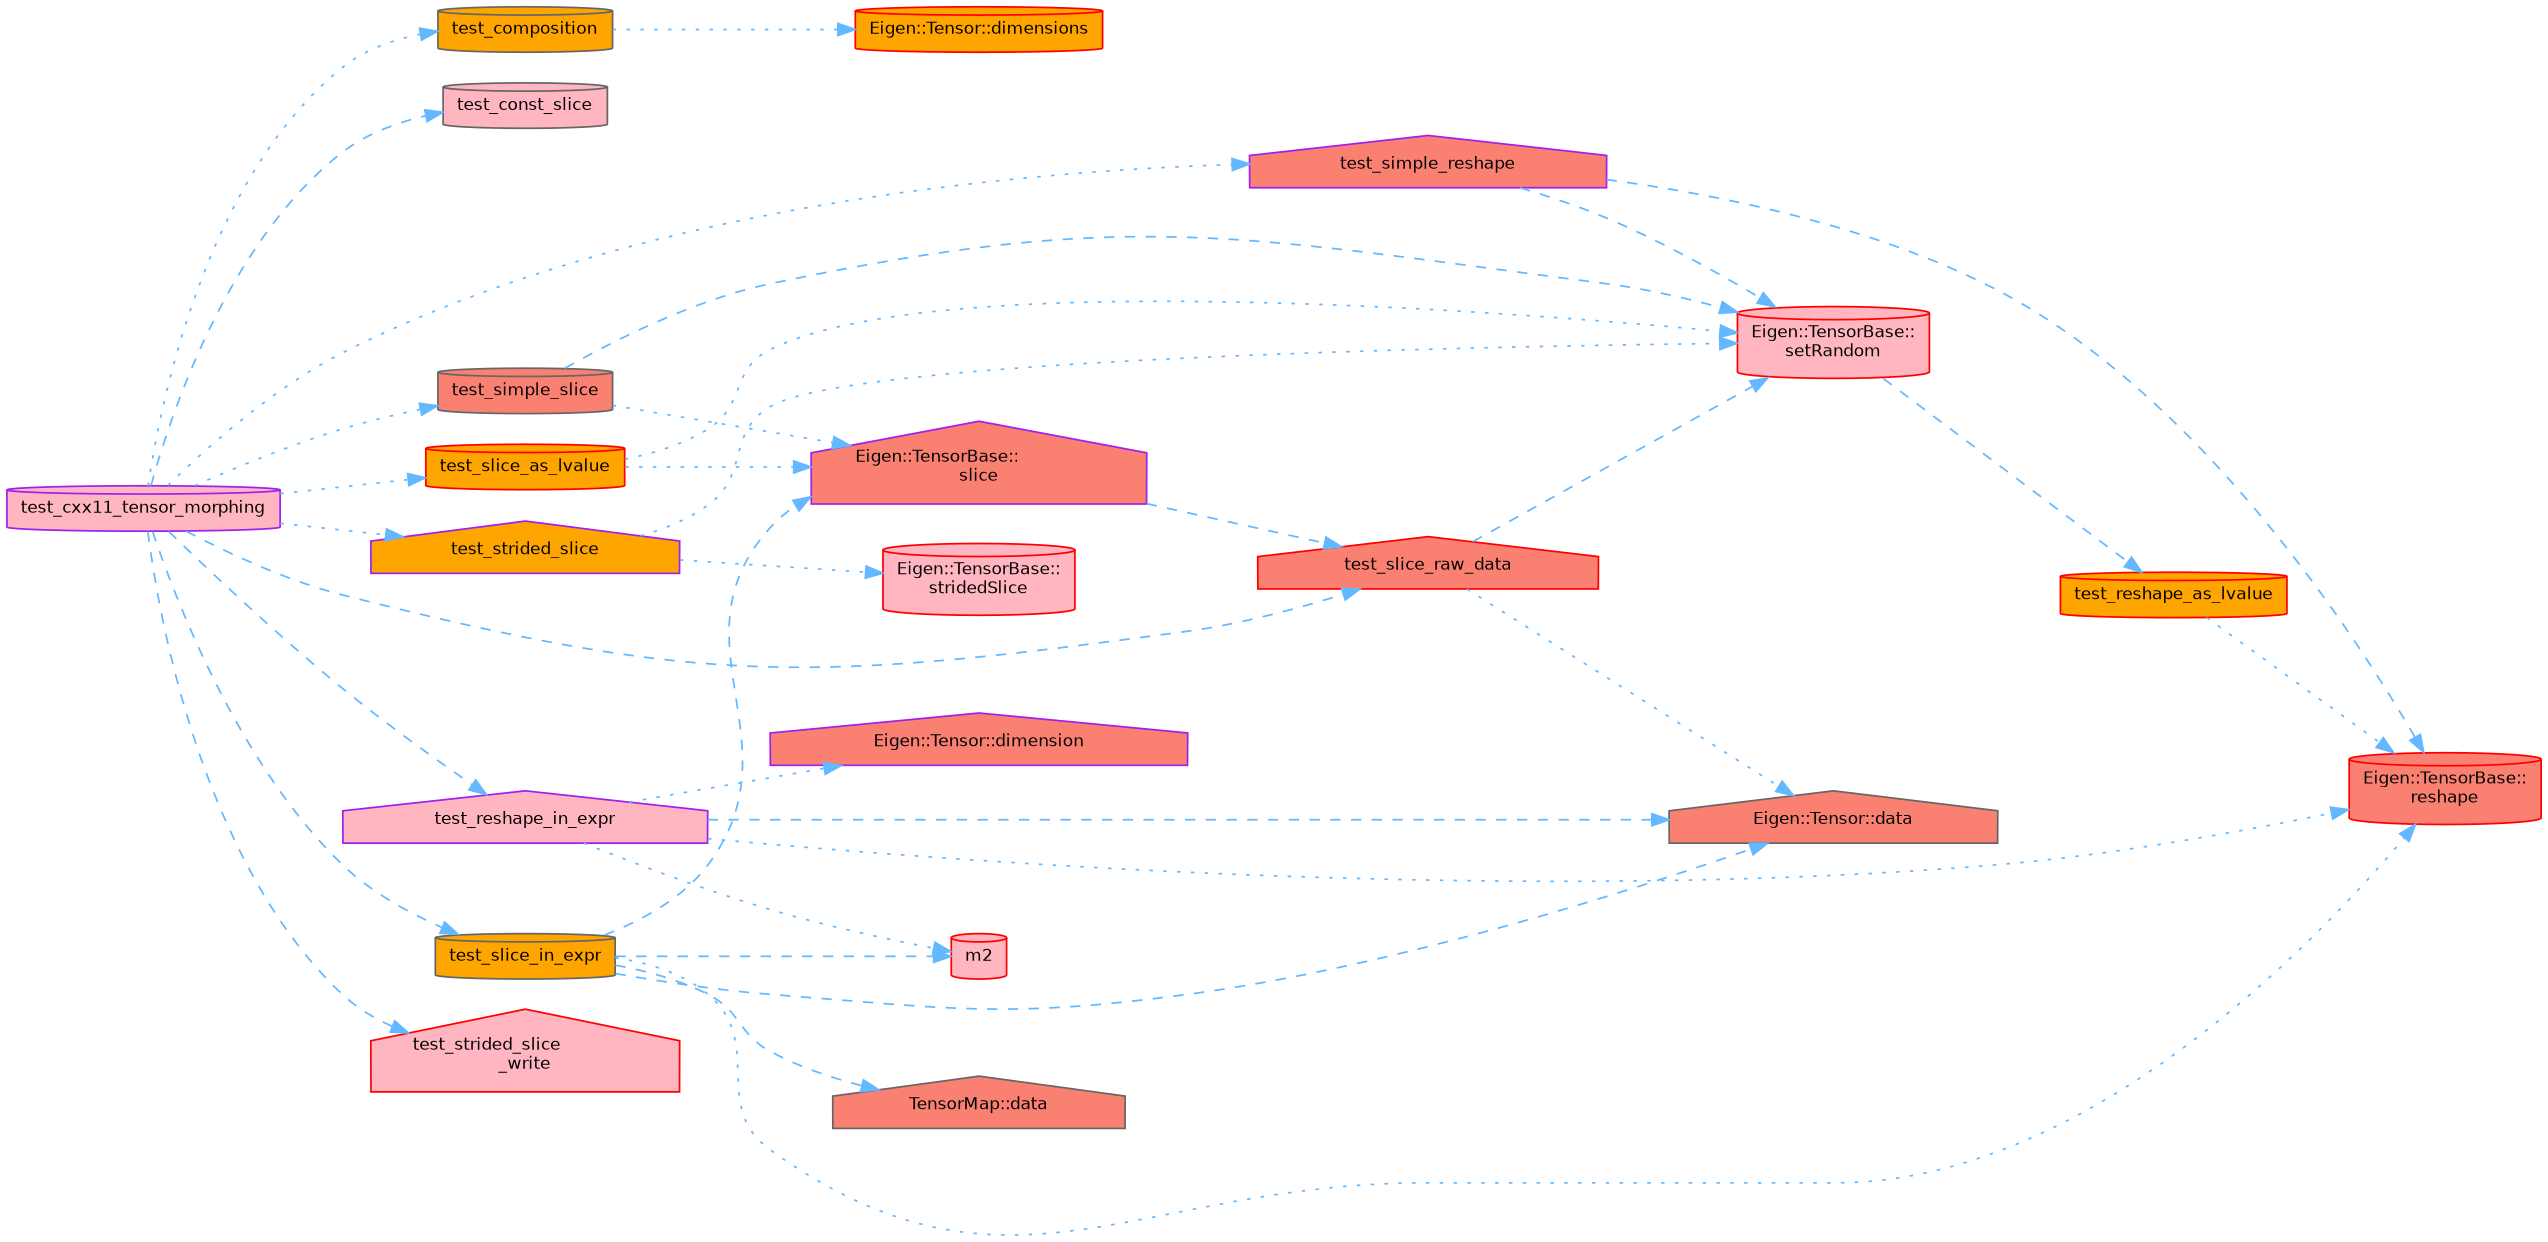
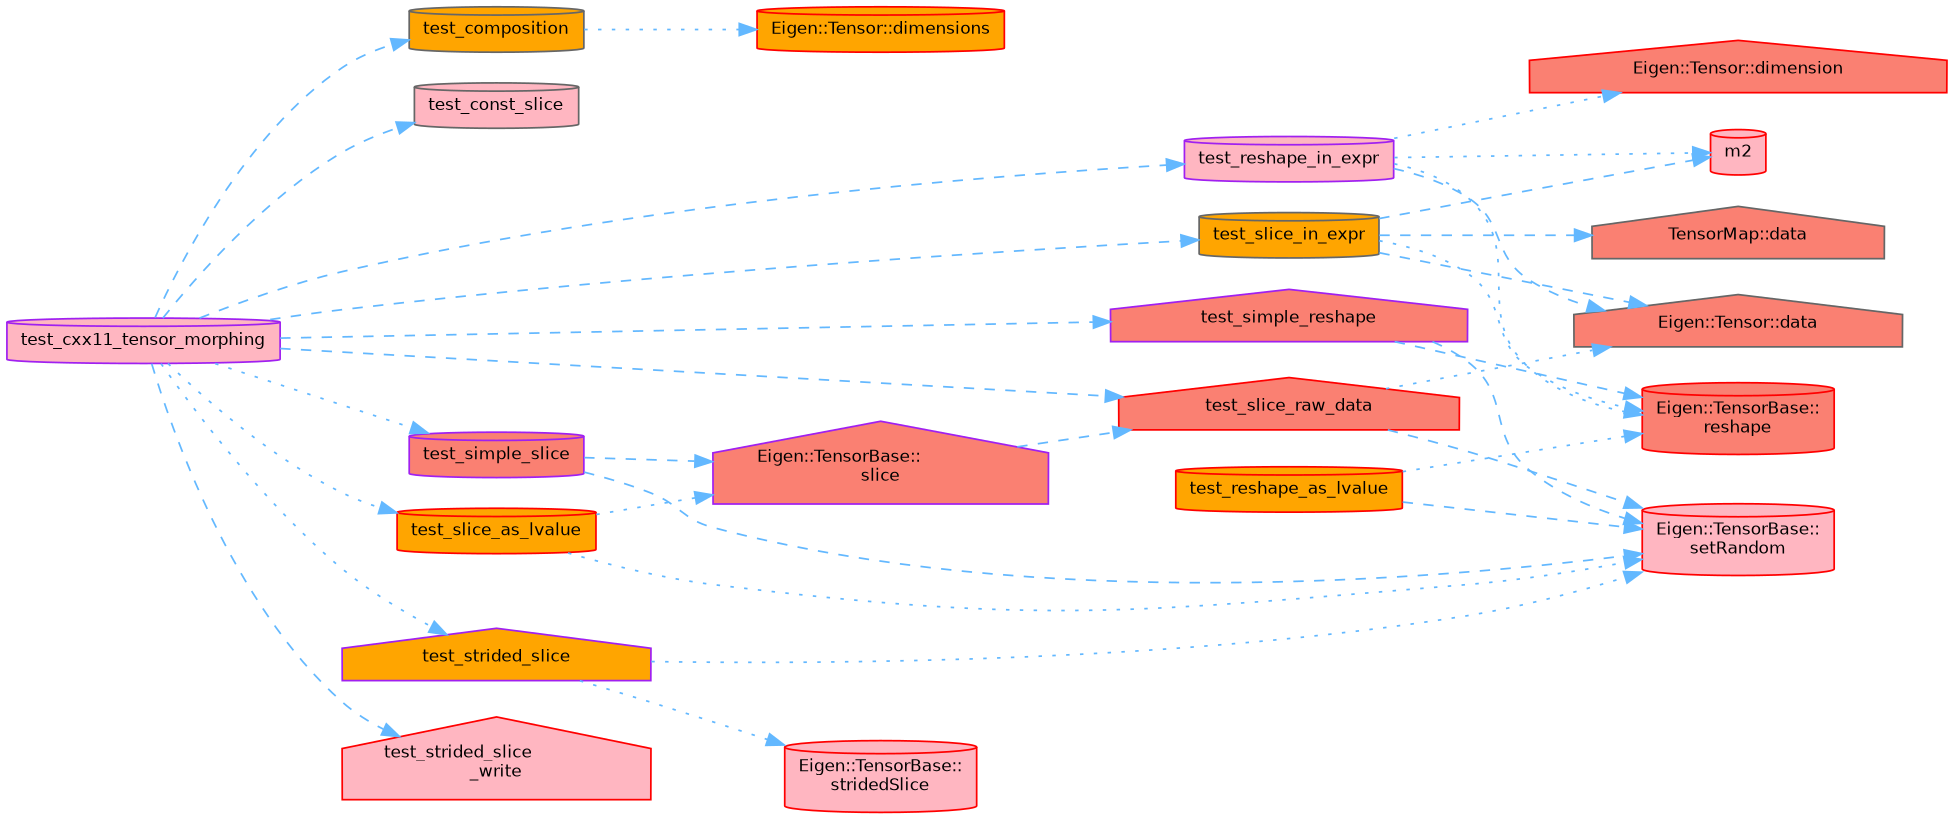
(228, 220) -> (249, 158)
(670, 237) -> (687, 330)
(525, 391) -> (497, 455)
(734, 426) -> (639, 459)
(2006, 470) -> (1514, 515)
(741, 741) -> none
(979, 742) -> (1738, 69)
(525, 820) -> (1289, 159)
